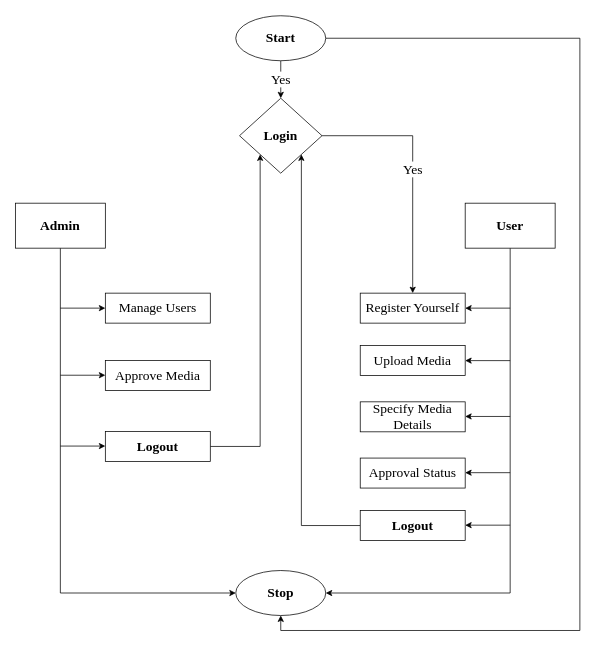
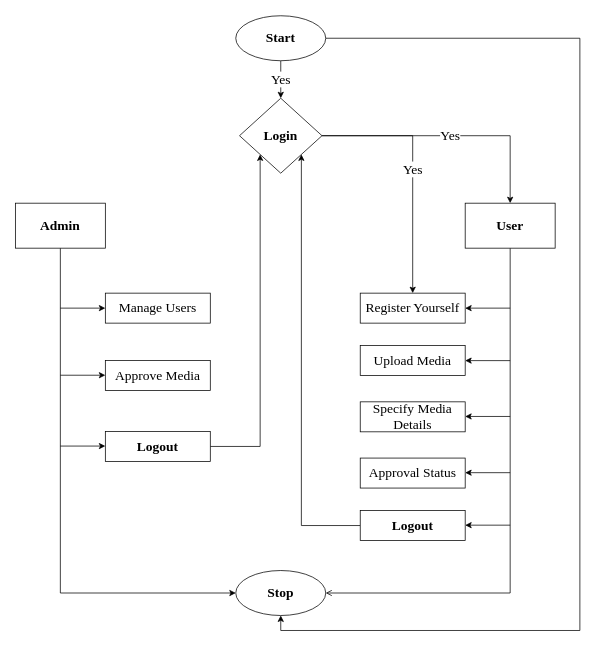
none -> (463, 135)
(332, 593) -> (331, 593)
